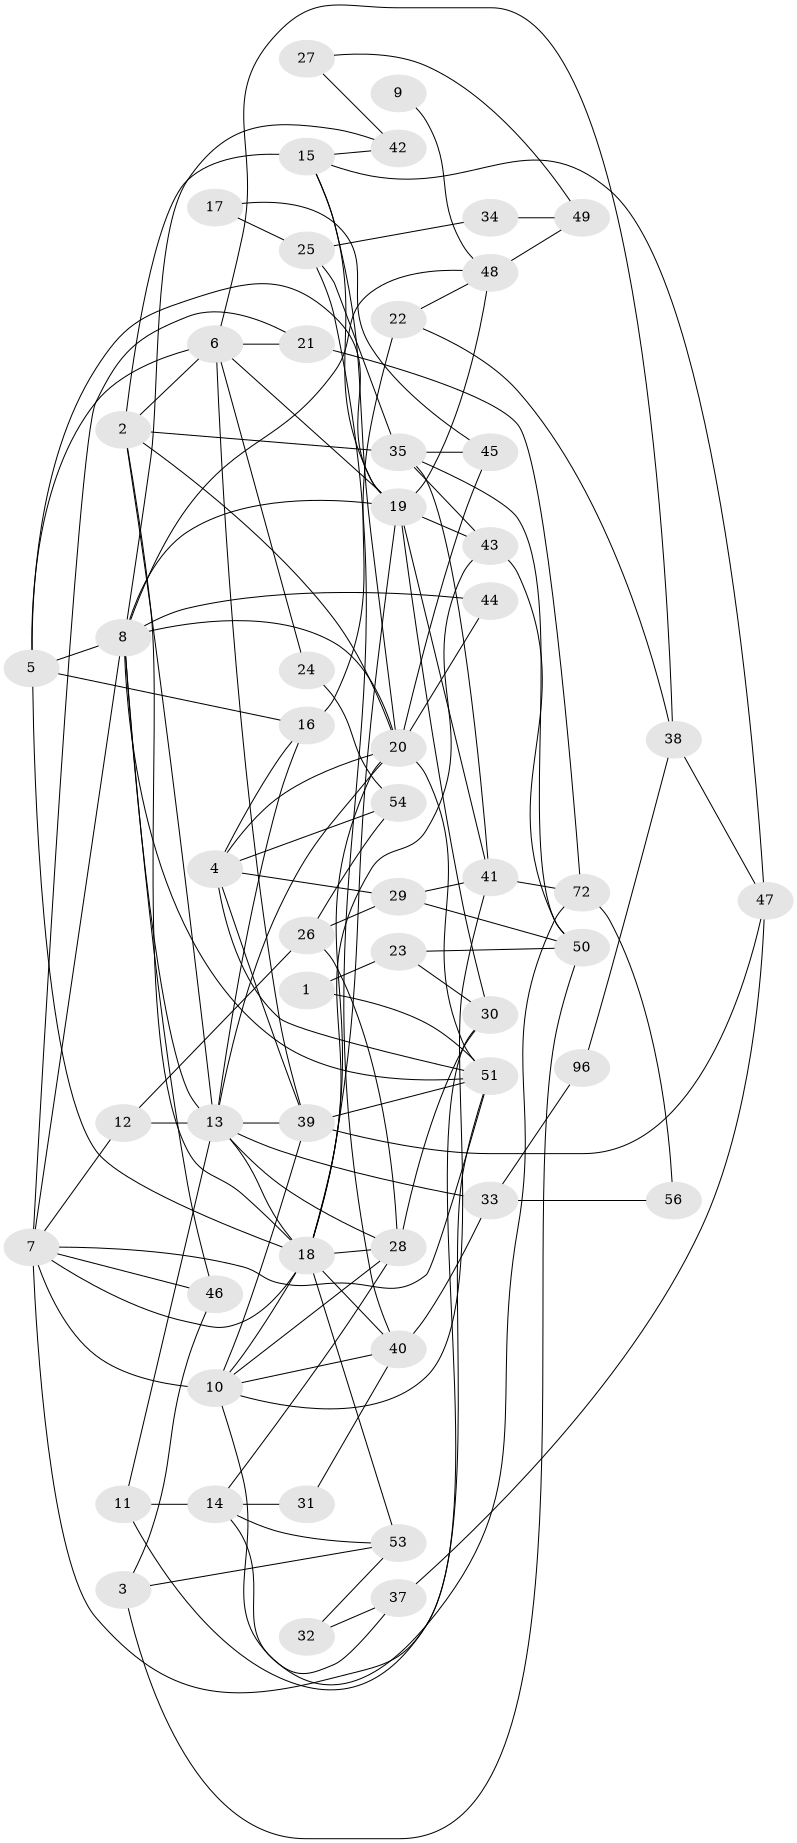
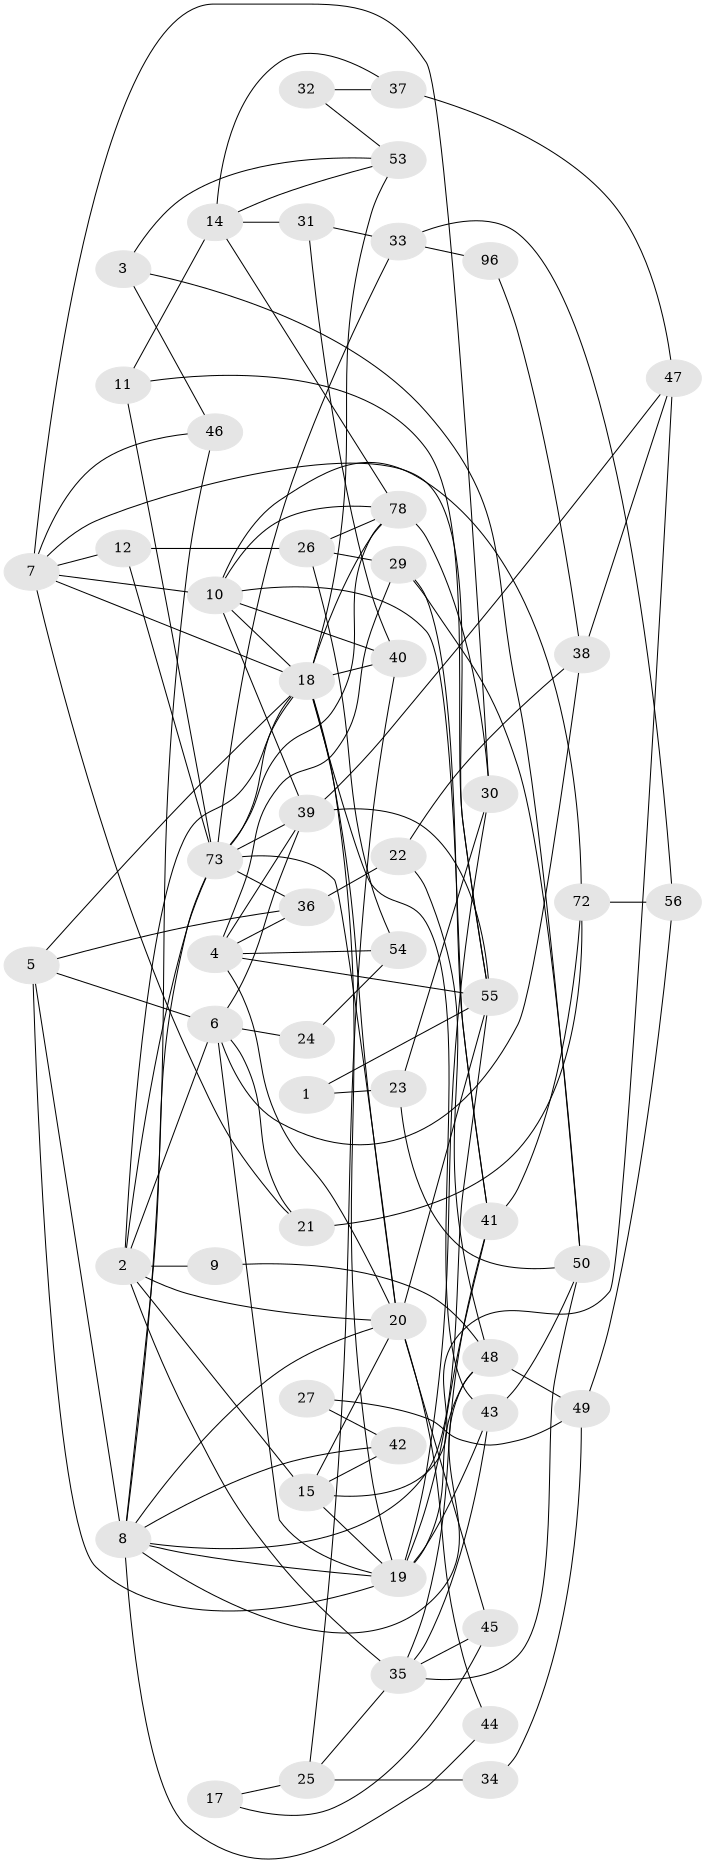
(307, 725) -> (307, 907)
(77, 943) -> none
(490, 1076) -> (490, 997)
(215, 1123) -> (215, 860)
none -> (641, 1158)
(399, 1247) -> (399, 510)
none -> (169, 1266)
(443, 1289) -> (353, 232)
